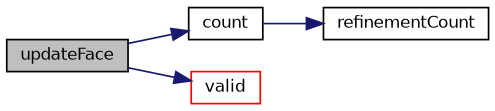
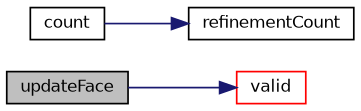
(150, 39) -> none
